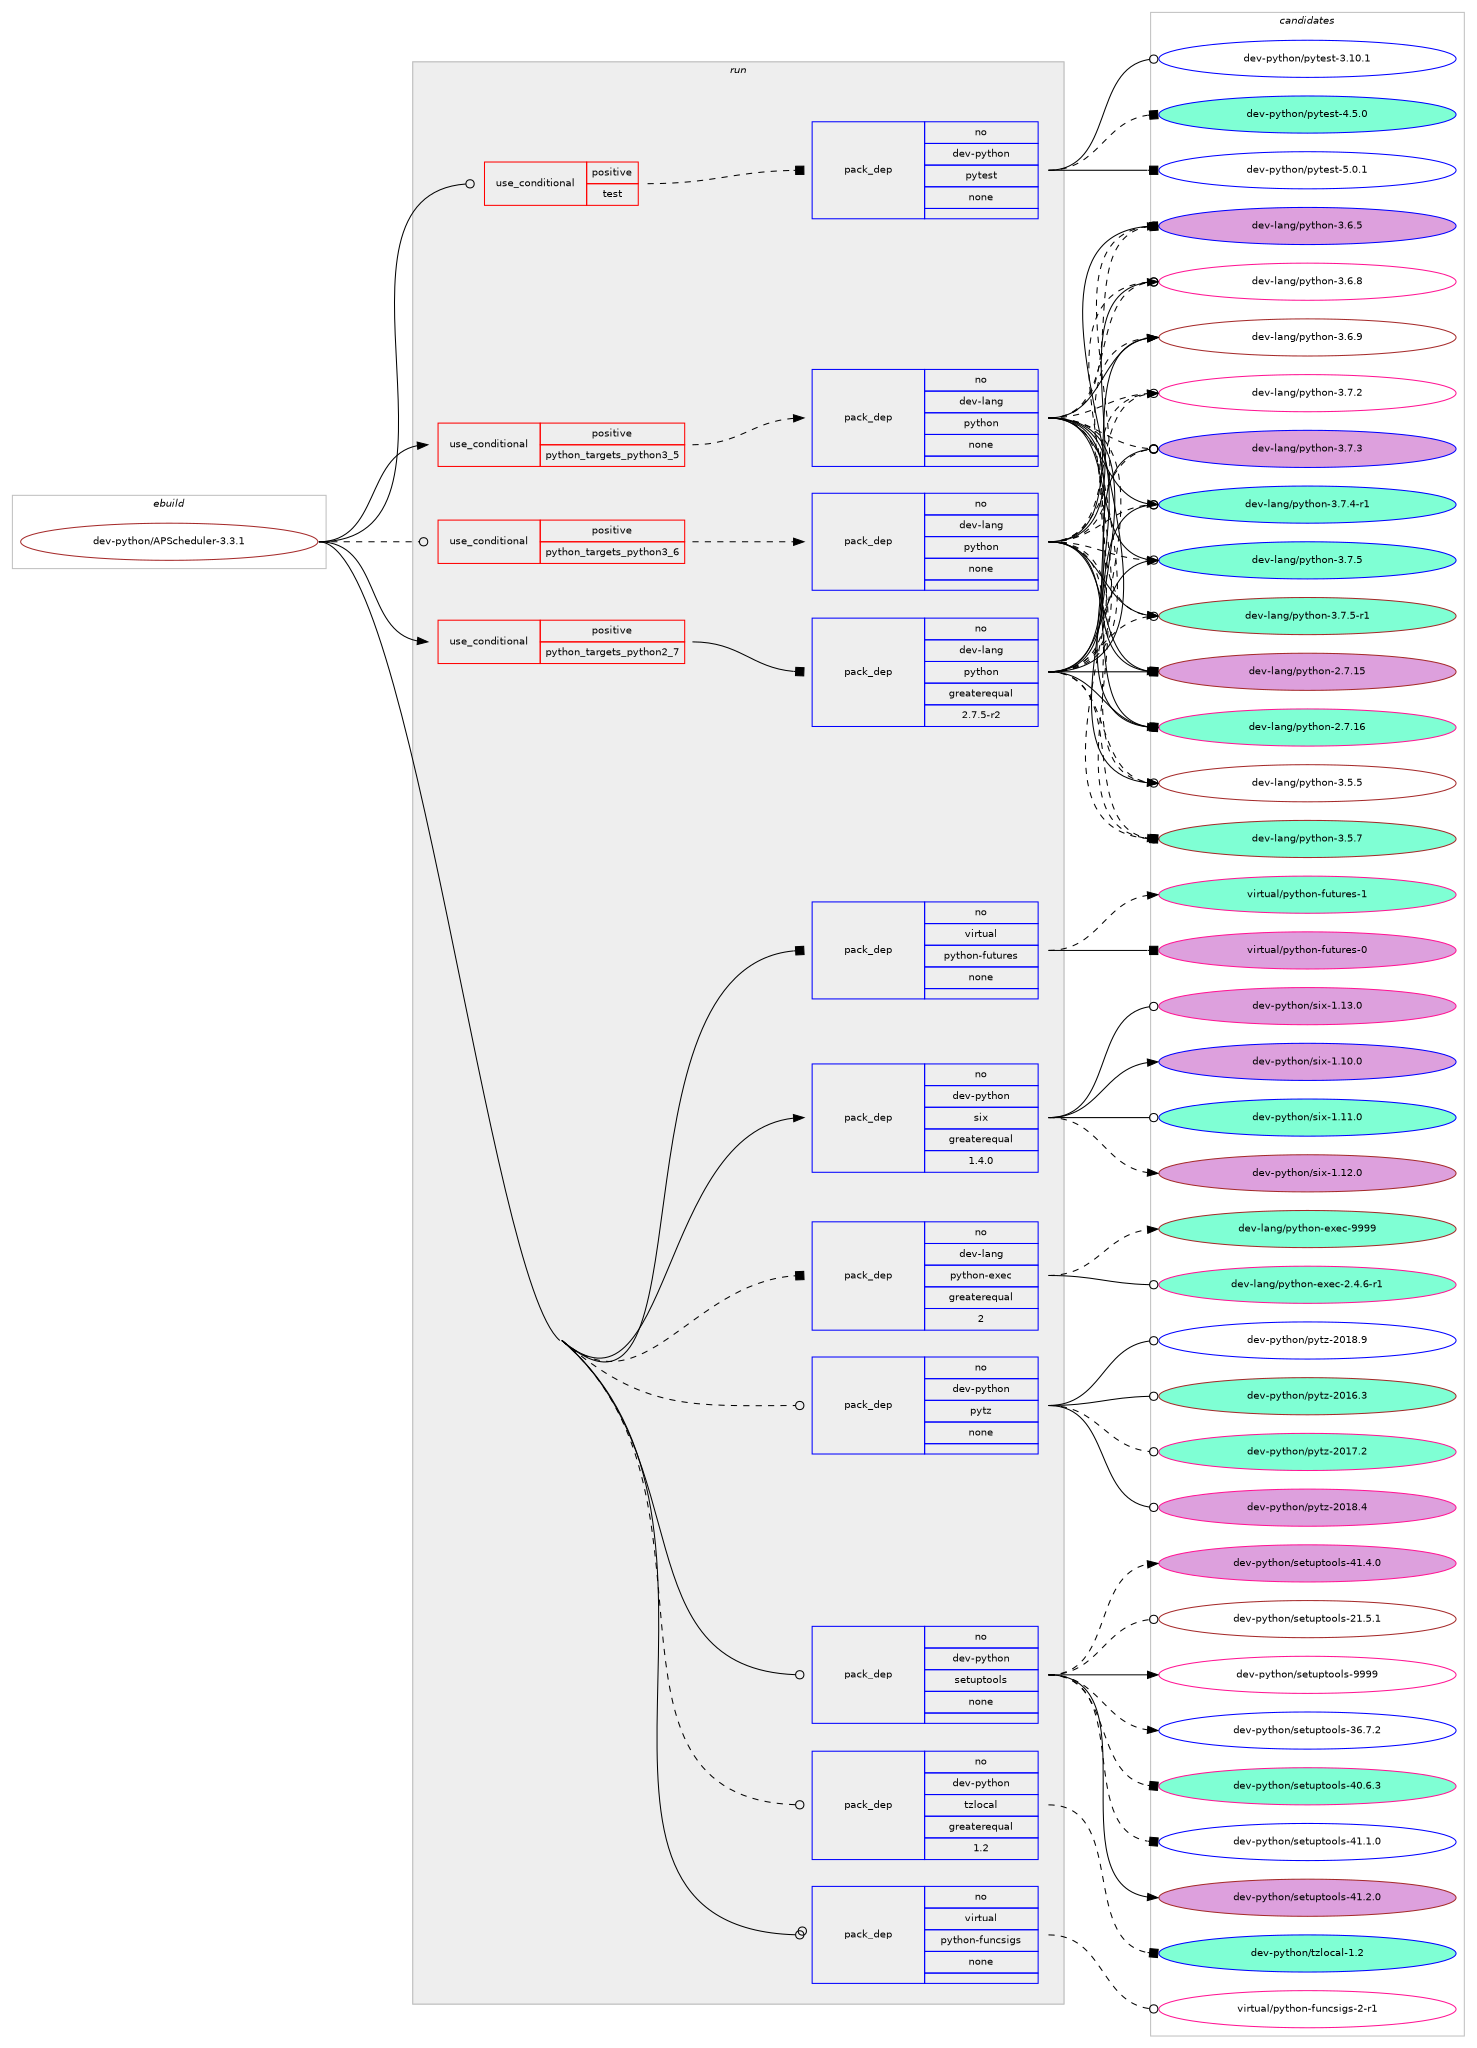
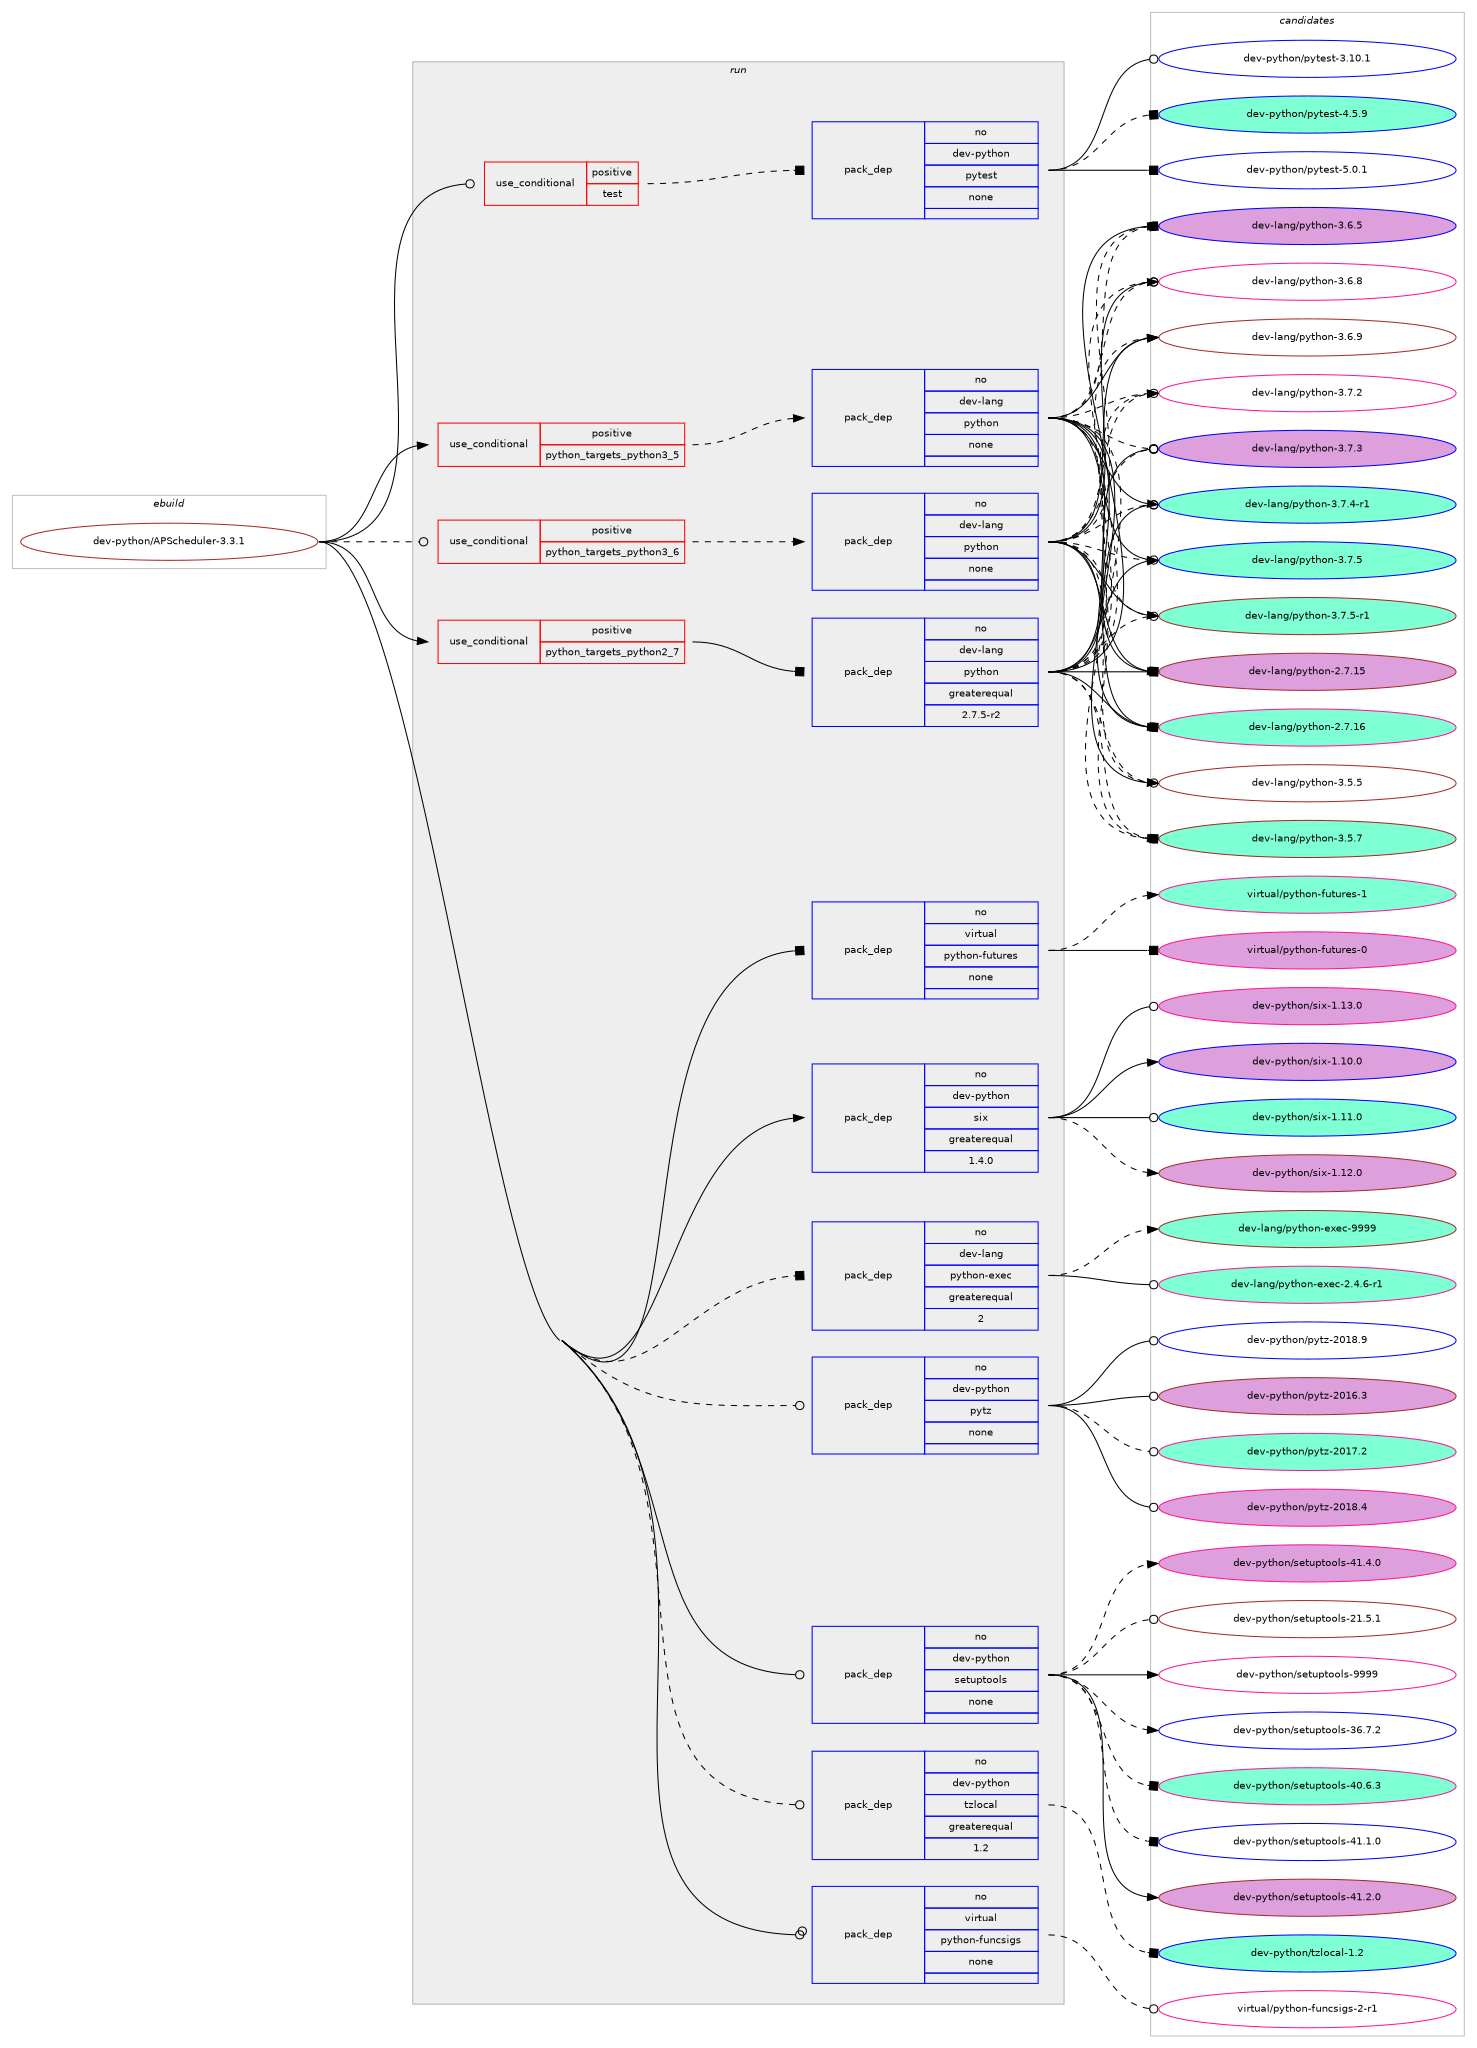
(1307, 115) -> (1307, 115)
(1307, 1396) -> (1307, 1396)
